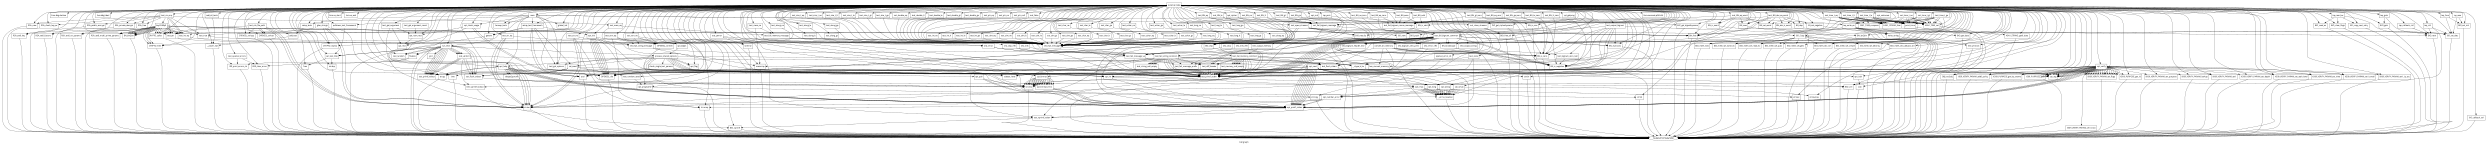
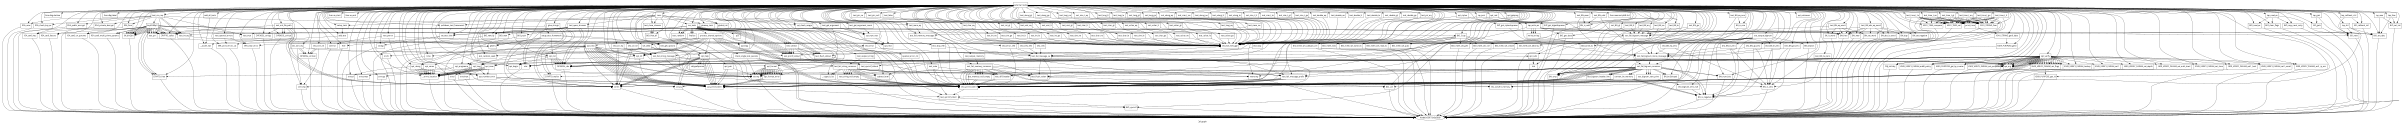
none -> (1646, 7)
none -> (1338, 15)
(532, 20) -> none
none -> (2355, 20)
(1380, 21) -> (1476, 52)
none -> (1006, 26)
(1578, 40) -> (1767, 40)
(1202, 44) -> (1411, 62)
(675, 51) -> (633, 63)
(2072, 71) -> (2007, 40)
(2115, 71) -> (2045, 71)
none -> (464, 77)
